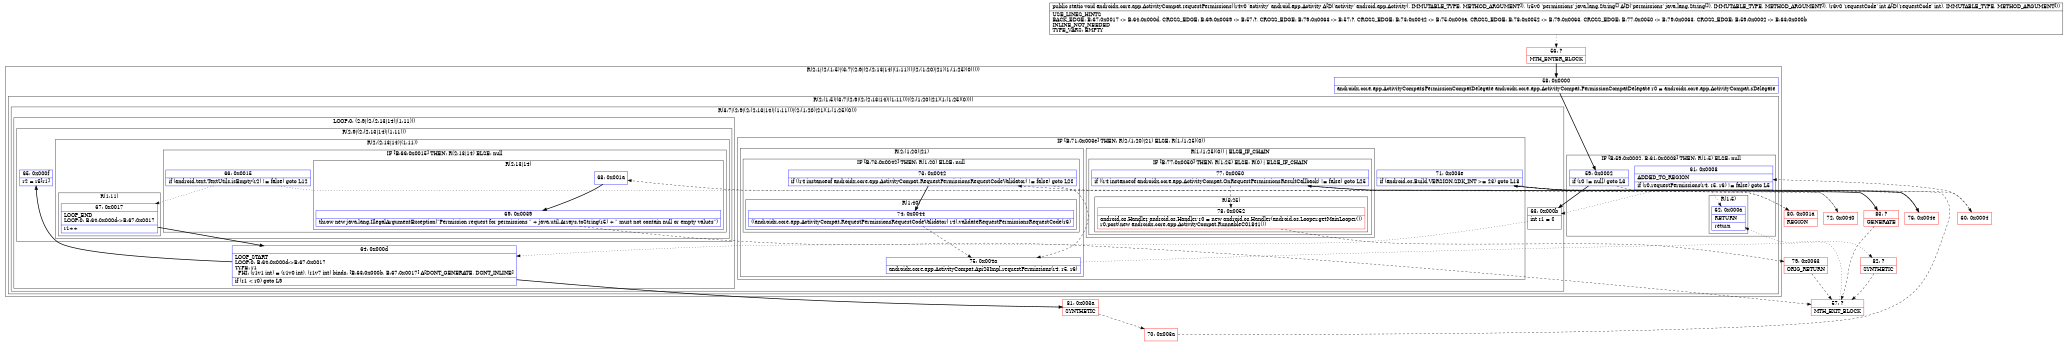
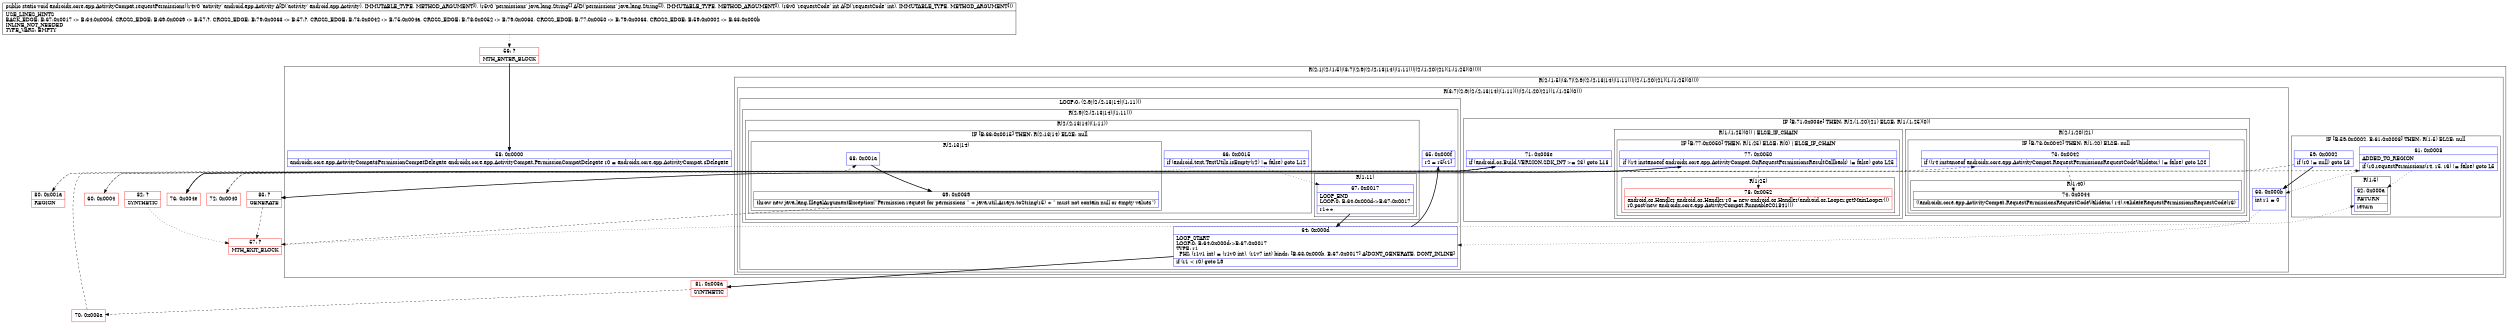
(1577, 130) -> none
(923, 197) -> (2070, 177)
(1231, 201) -> (1758, 182)
(983, 266) -> none
(1806, 266) -> none
(1865, 286) -> (183, 232)
